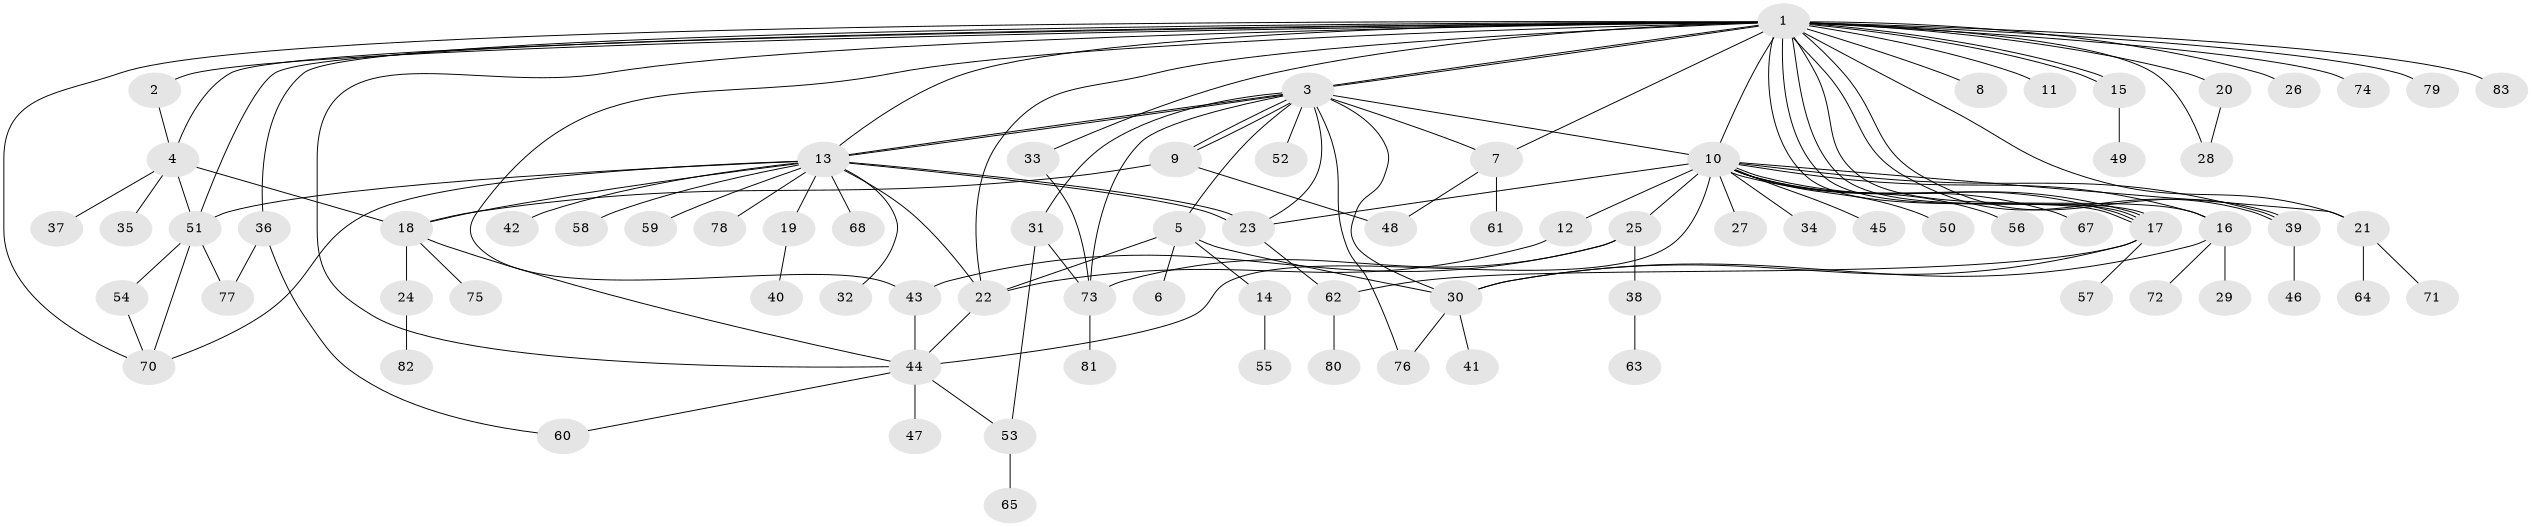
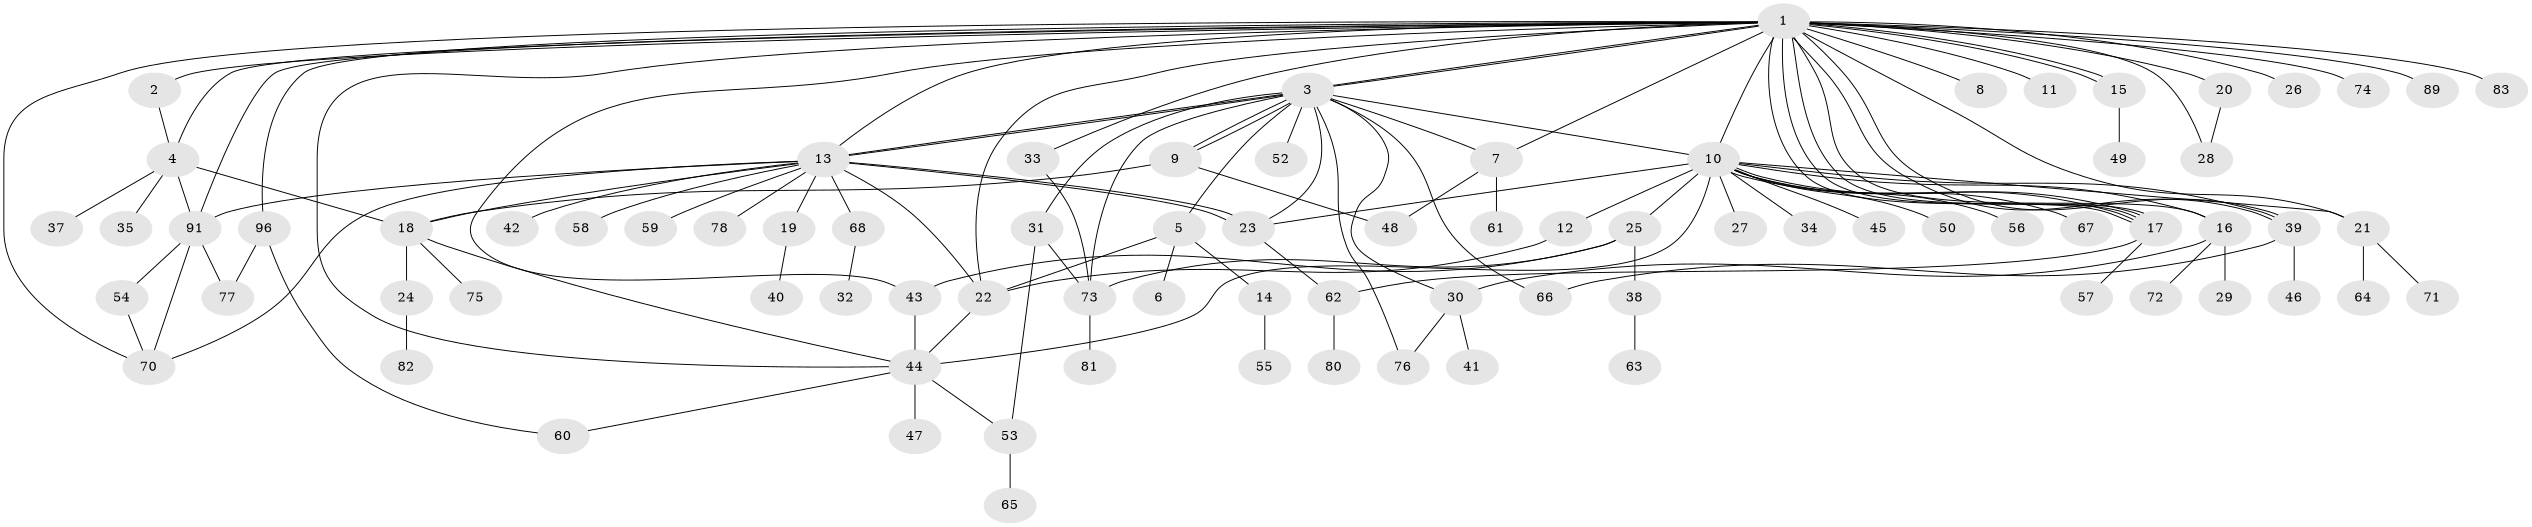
(2433, 90) -> (2433, 90)
(897, 221) -> (852, 263)
(195, 229) -> (195, 229)
(264, 229) -> (264, 229)
(1315, 269) -> none
(1808, 270) -> none
none -> (1545, 298)
